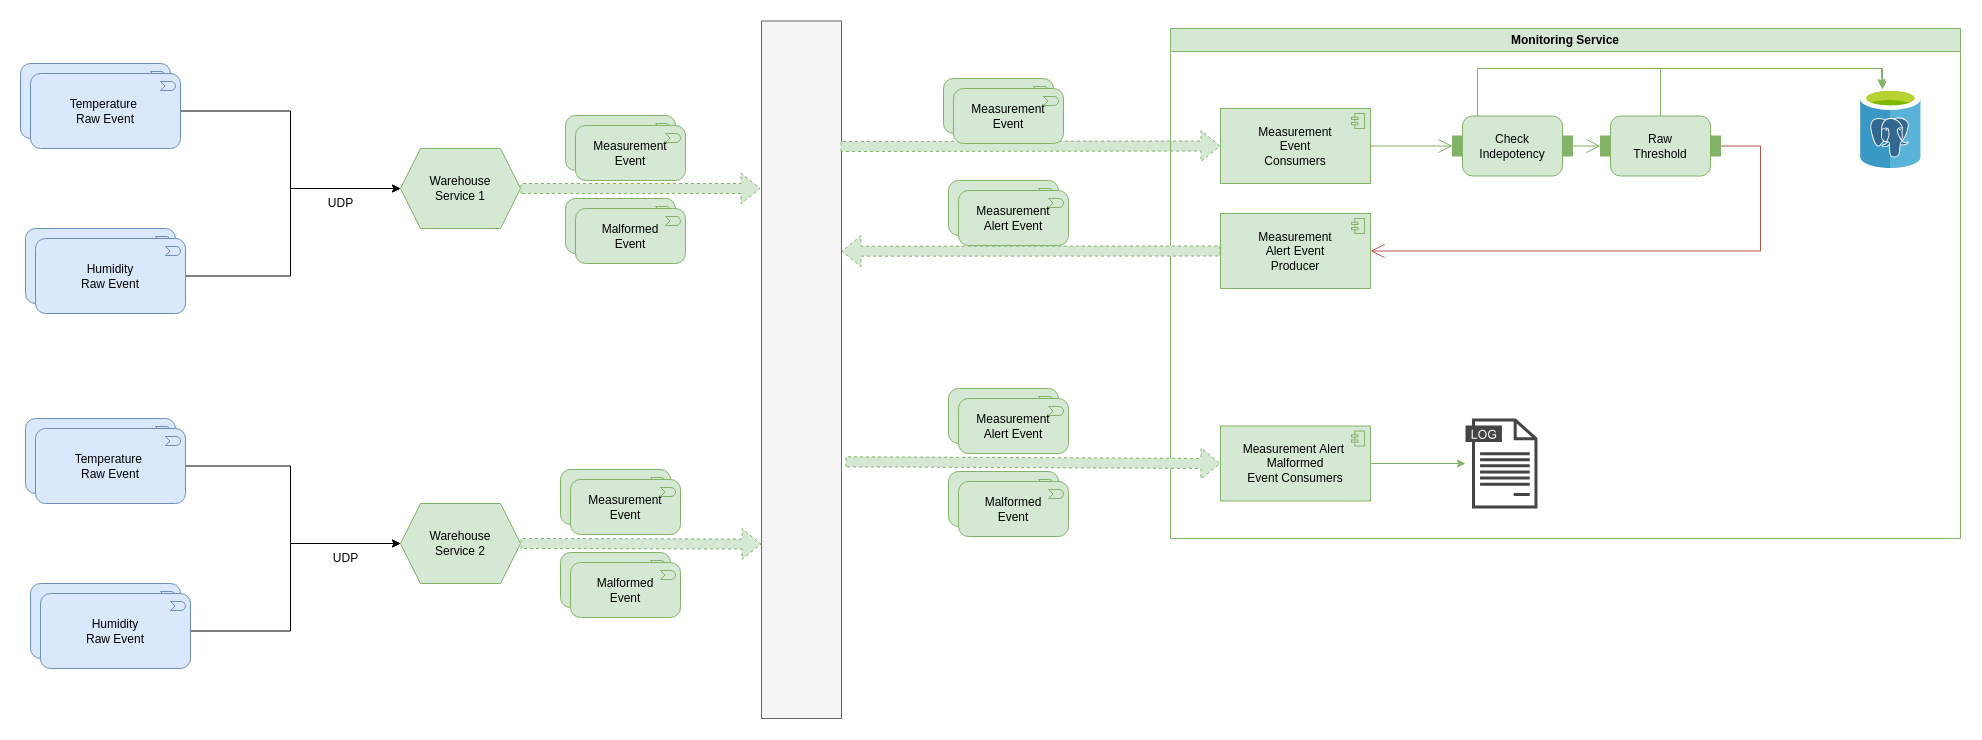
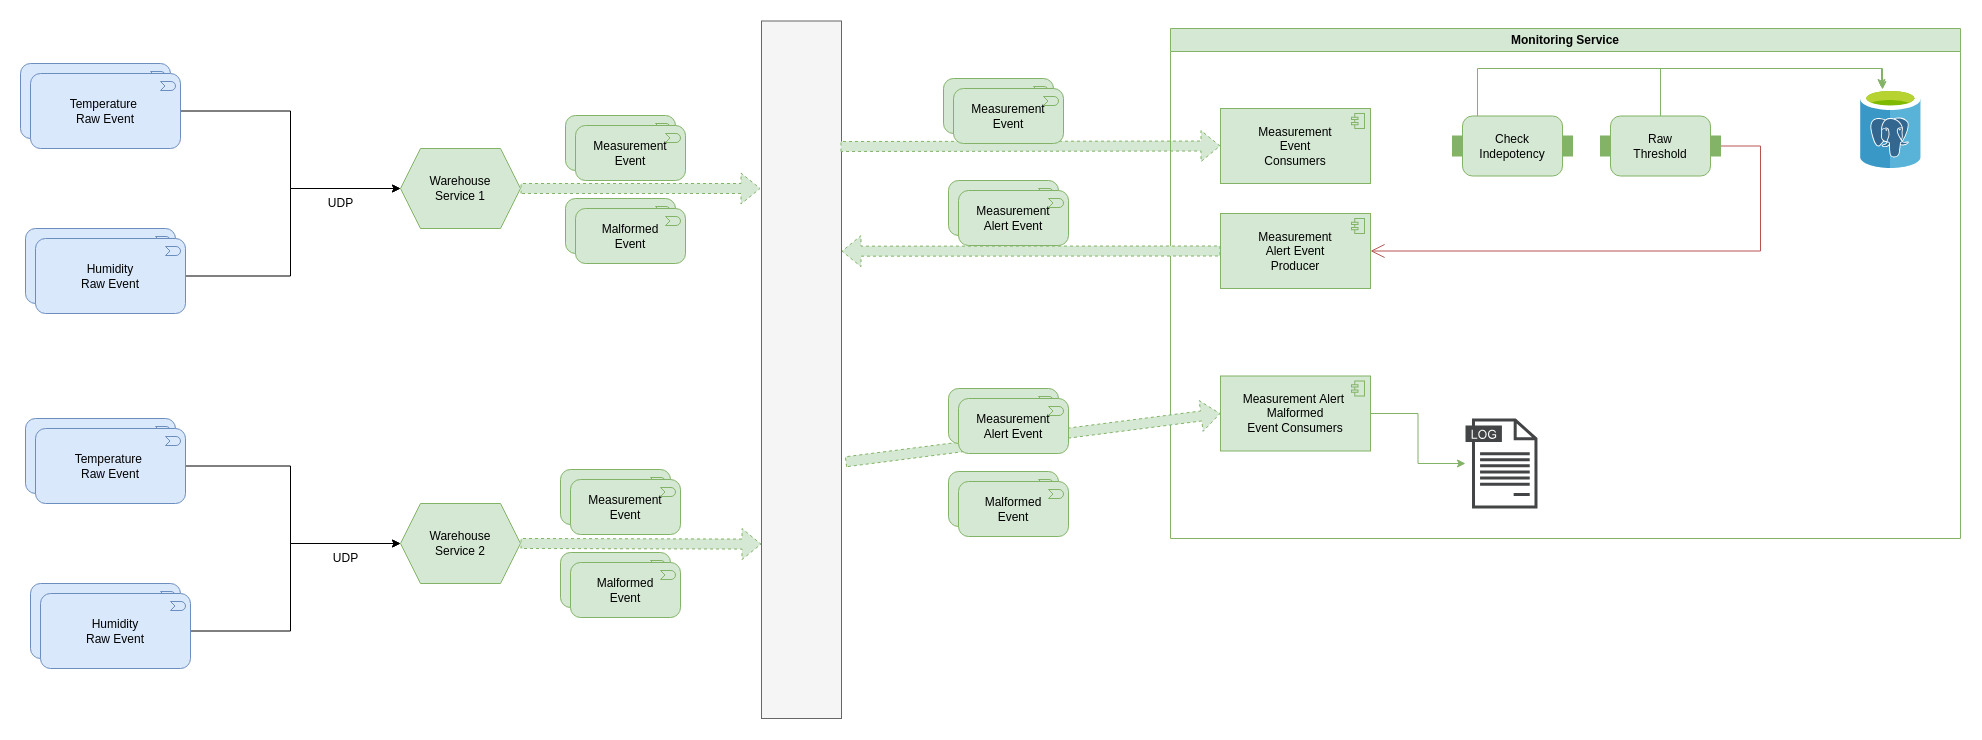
(1411, 146) -> none
(1586, 146) -> none
(1296, 464) -> (1296, 414)
